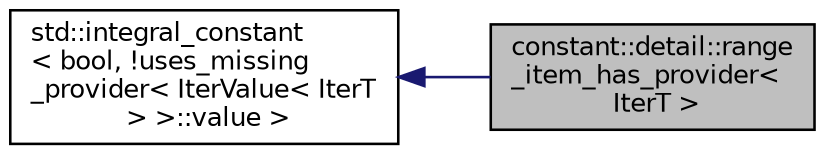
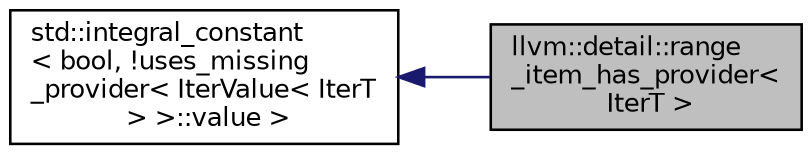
(653, 77) -> (646, 77)
